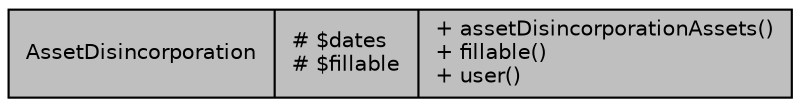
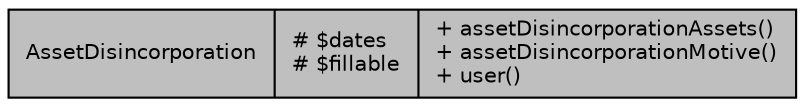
(491, 53) -> (607, 53)
